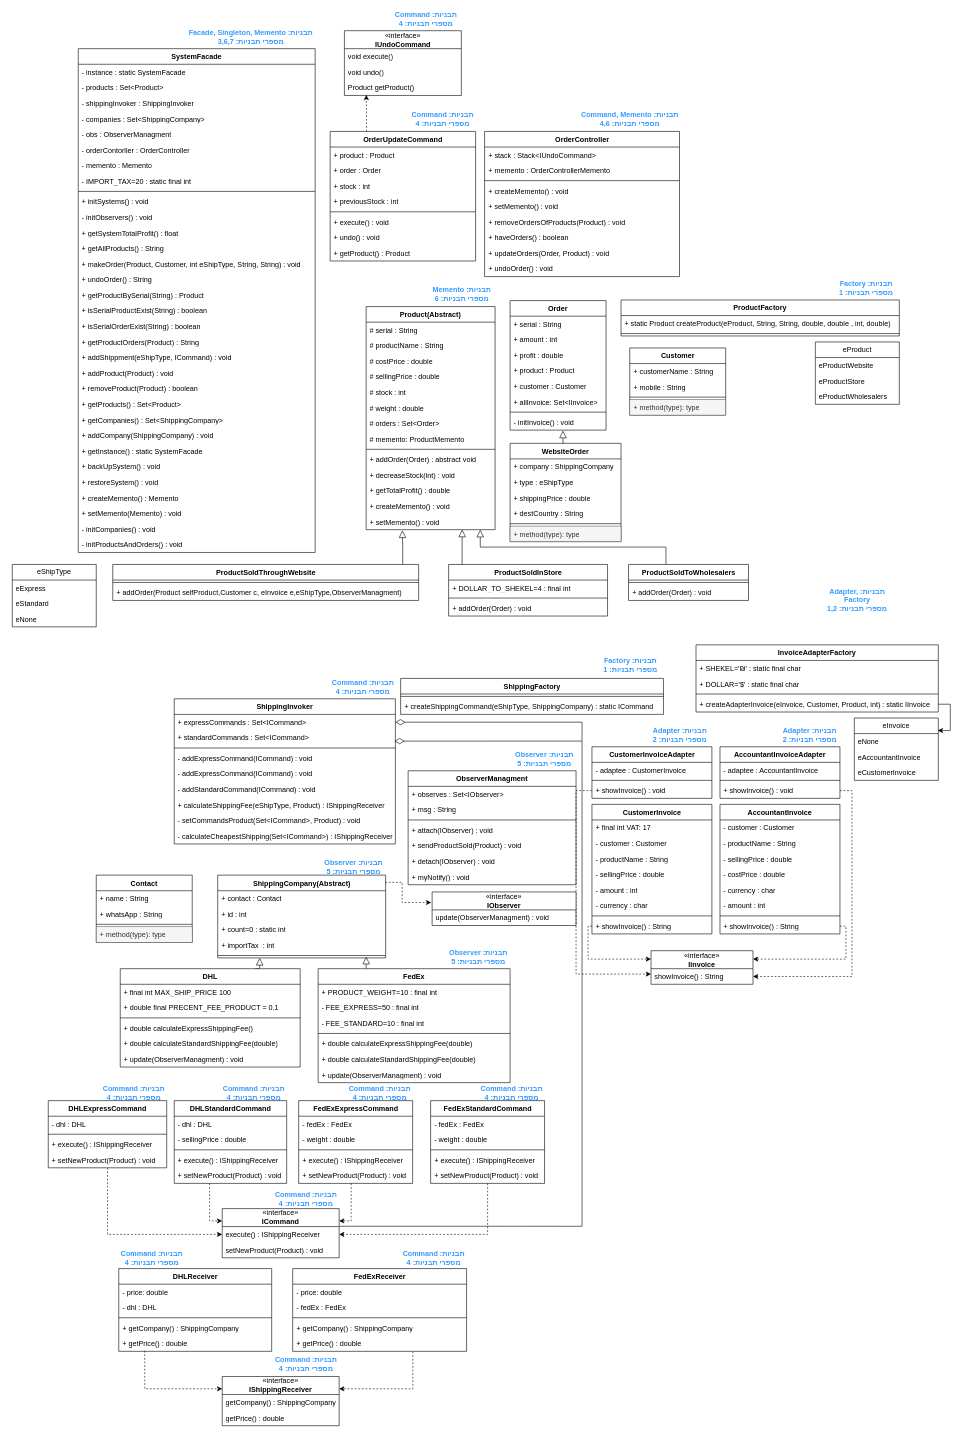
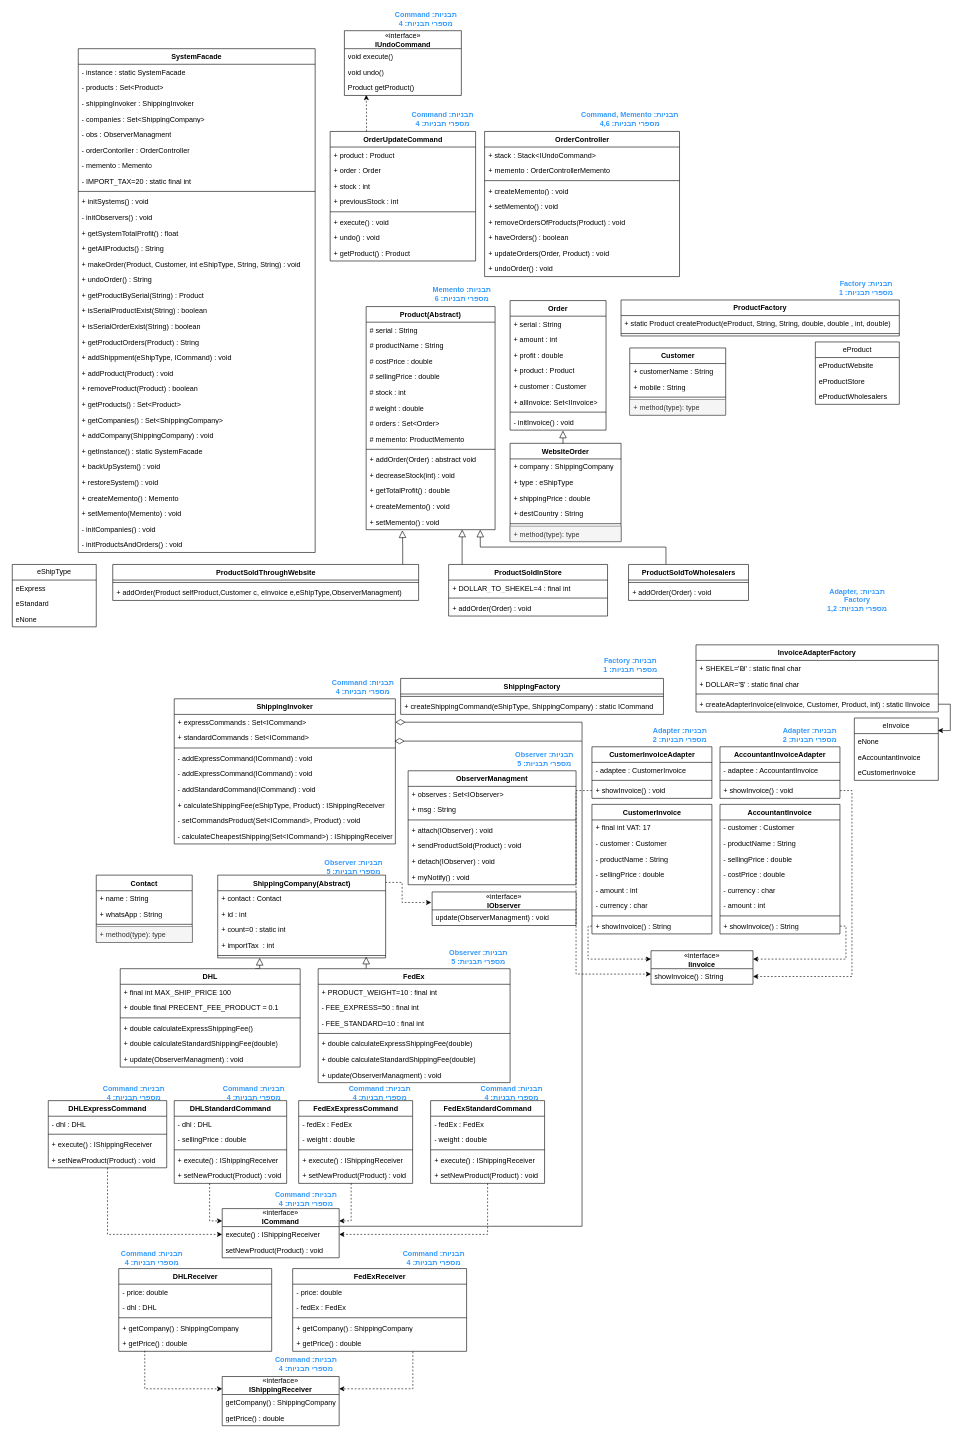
(251, 36) -> none
